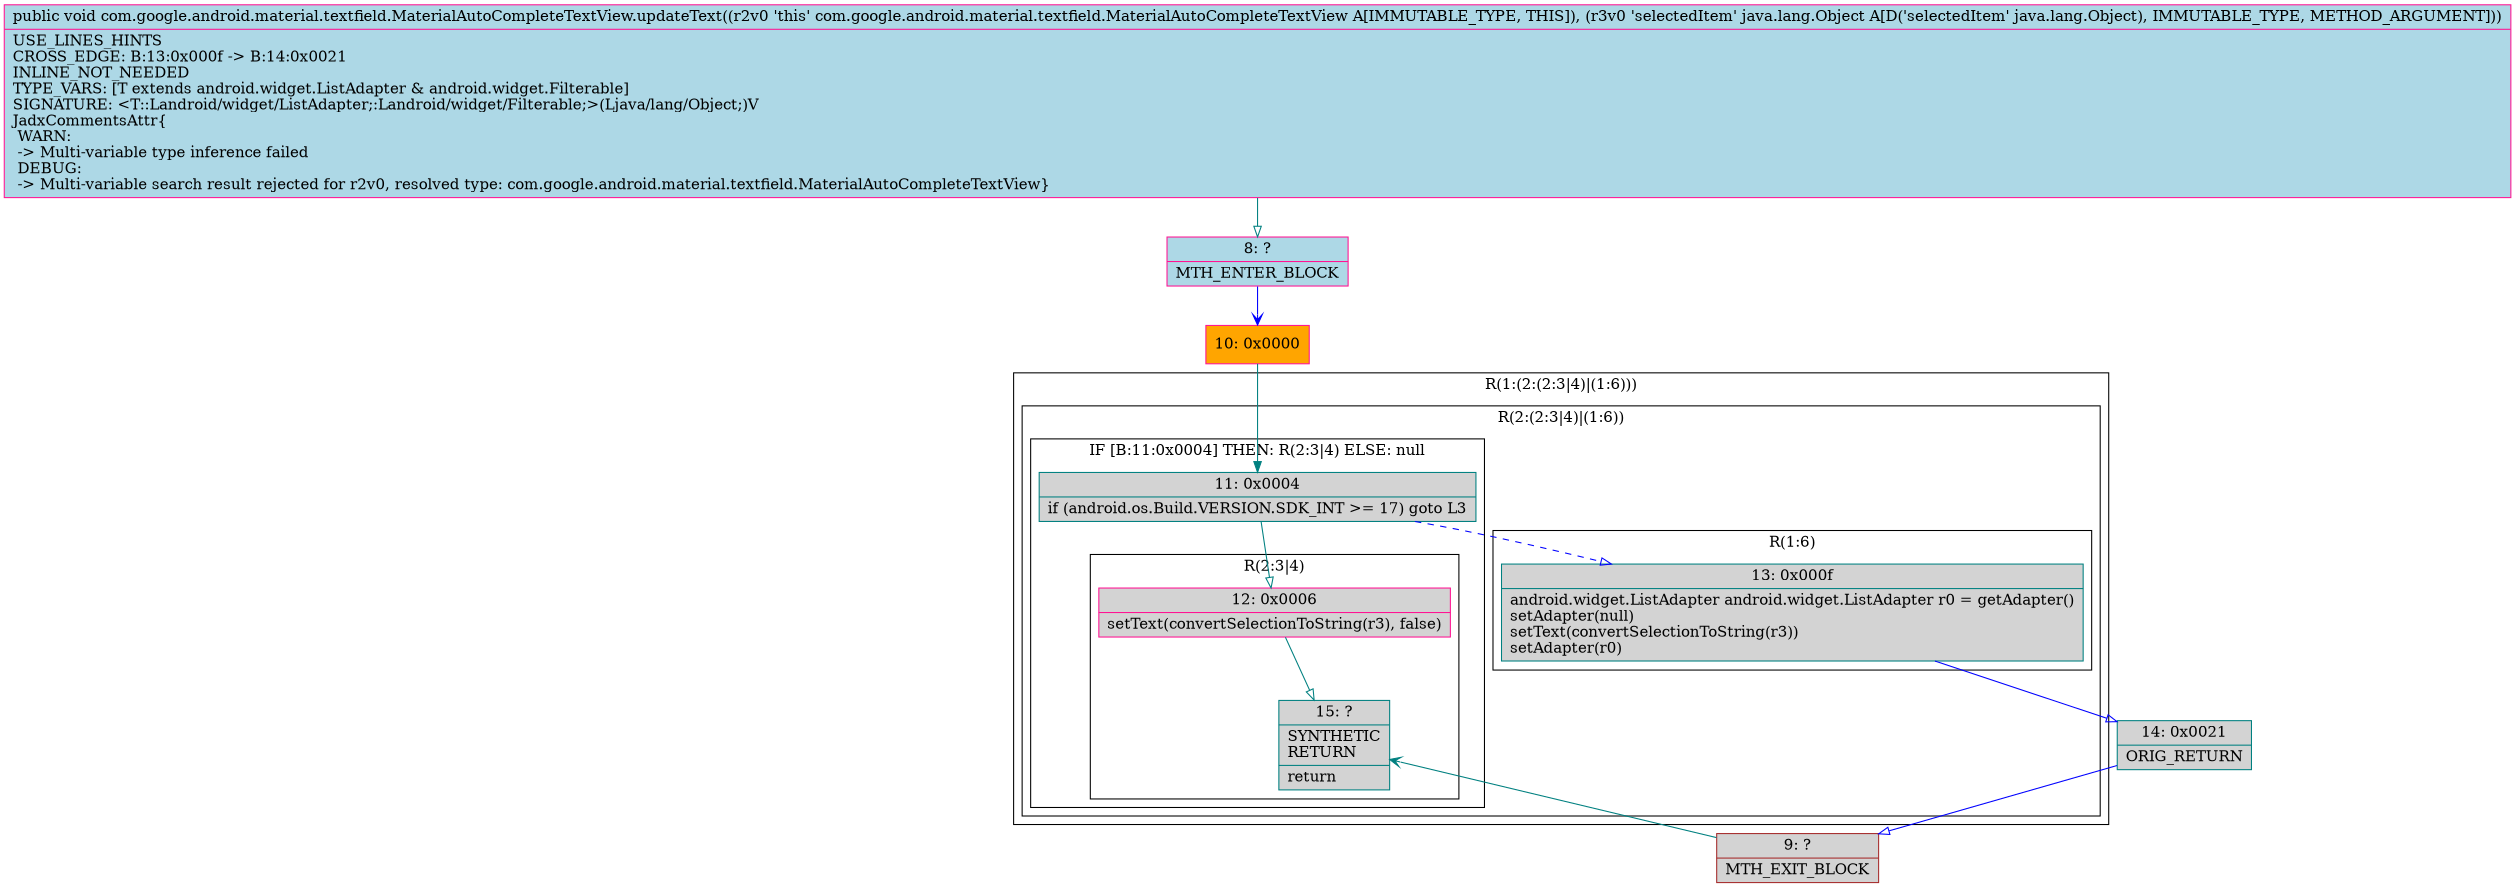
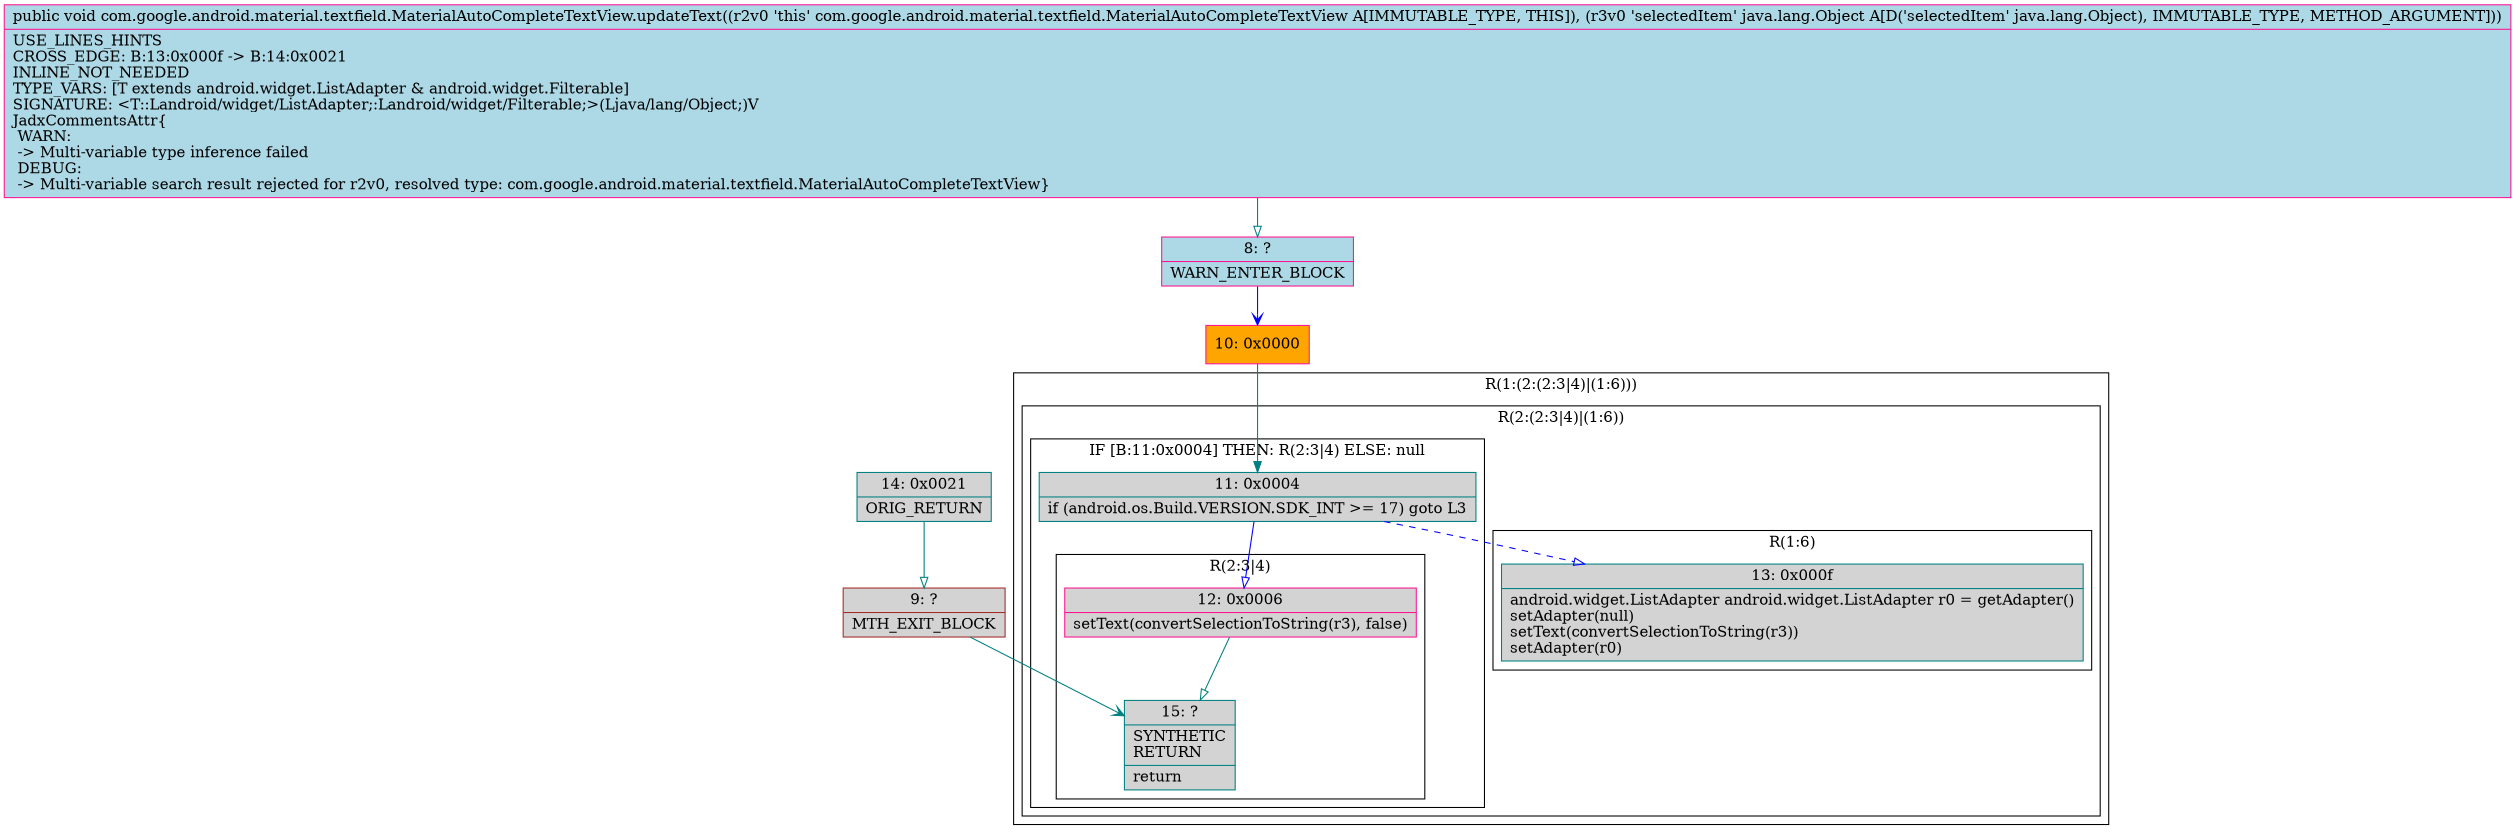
(1258, 273) -> (1258, 273)
(1265, 548) -> (1250, 548)
(2021, 690) -> none
(2003, 798) -> (924, 549)
